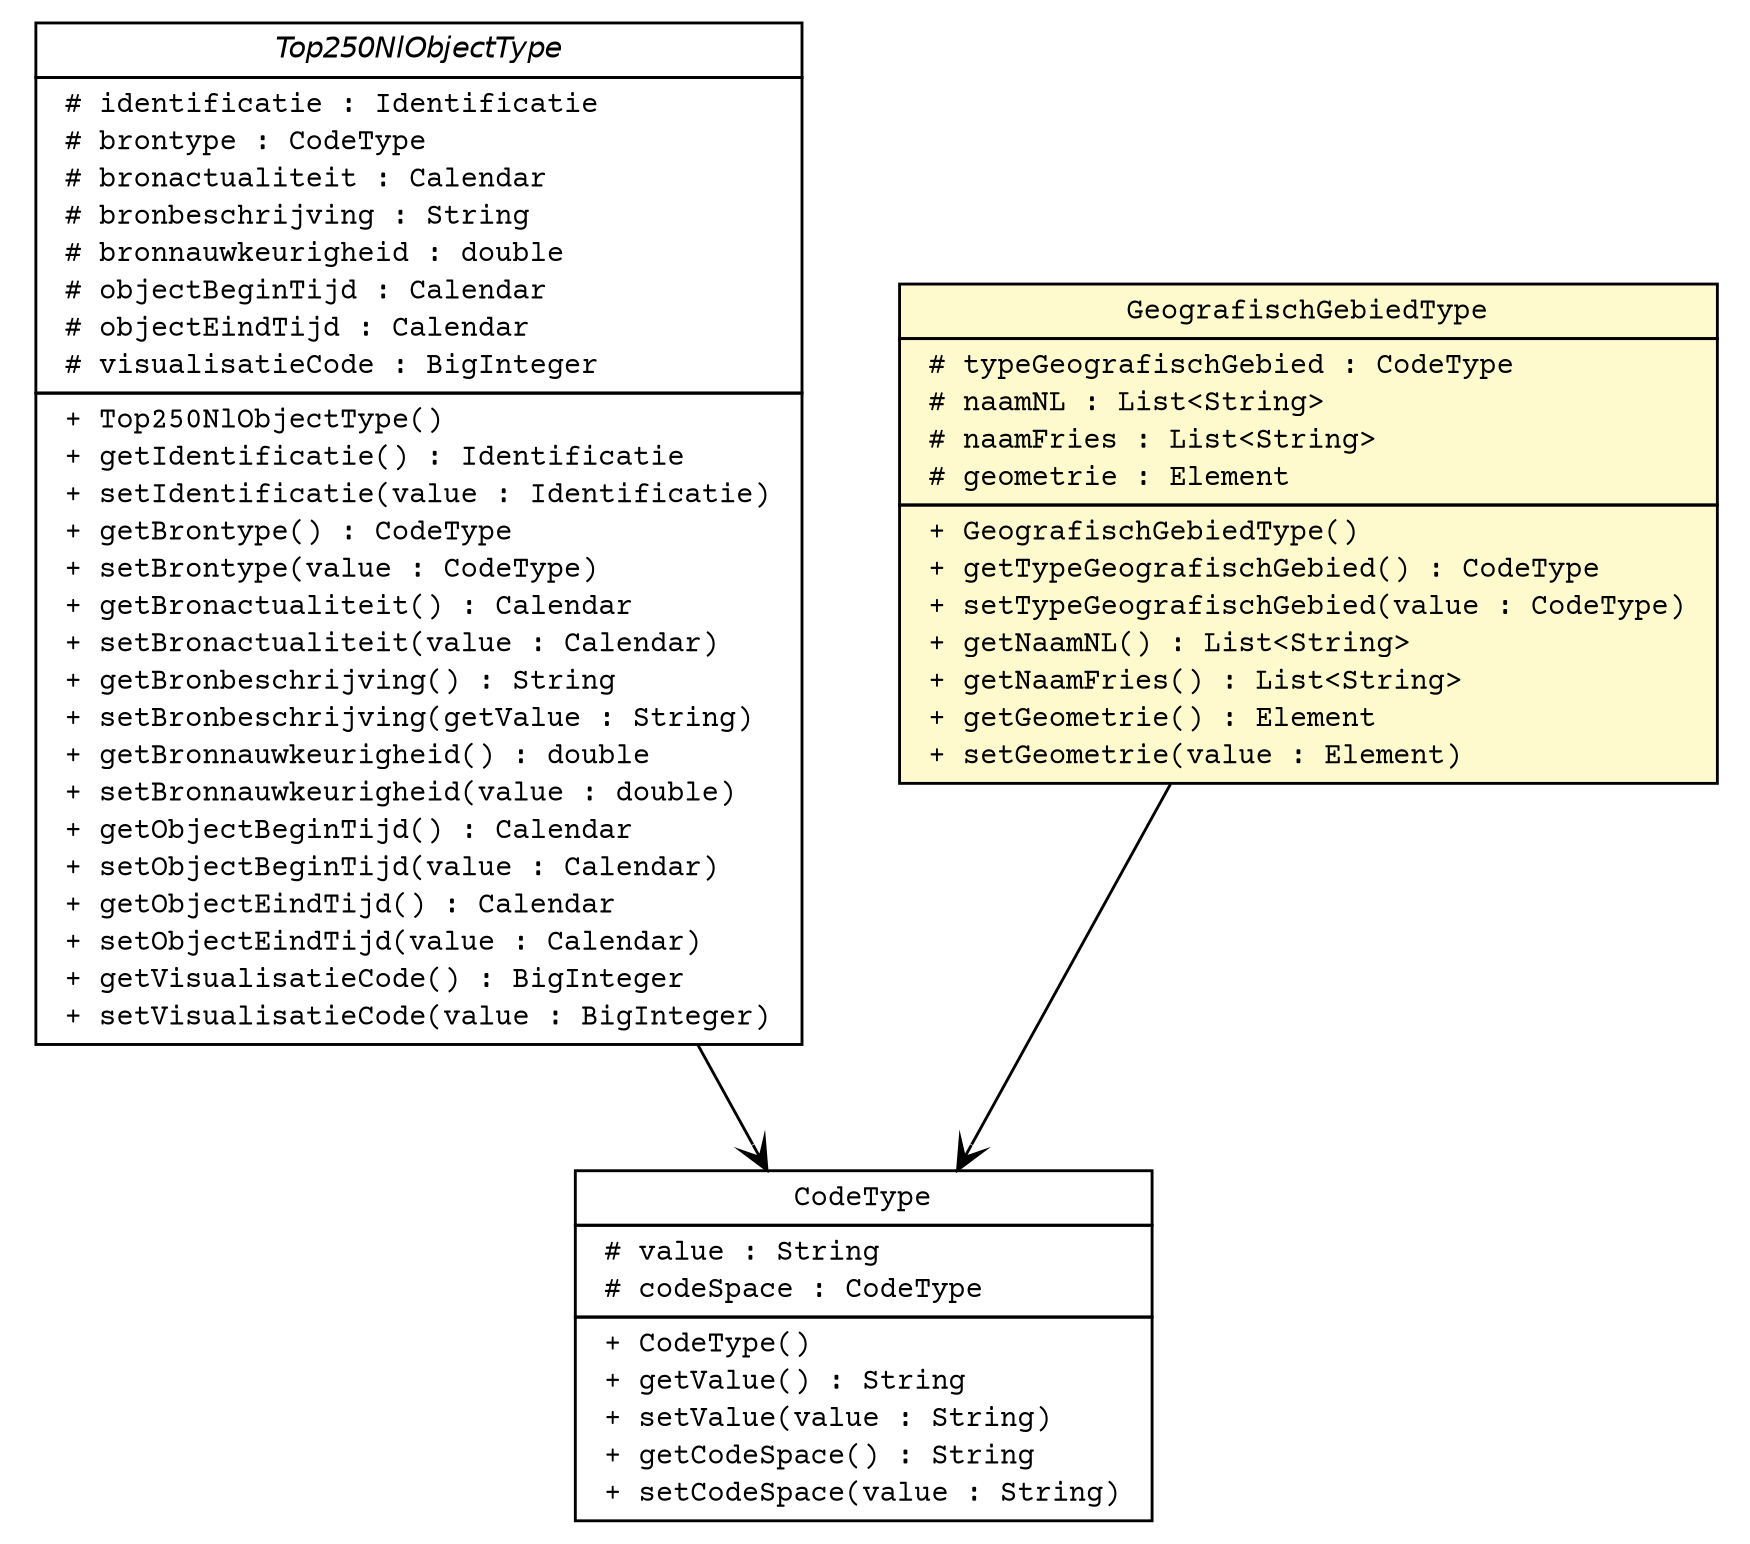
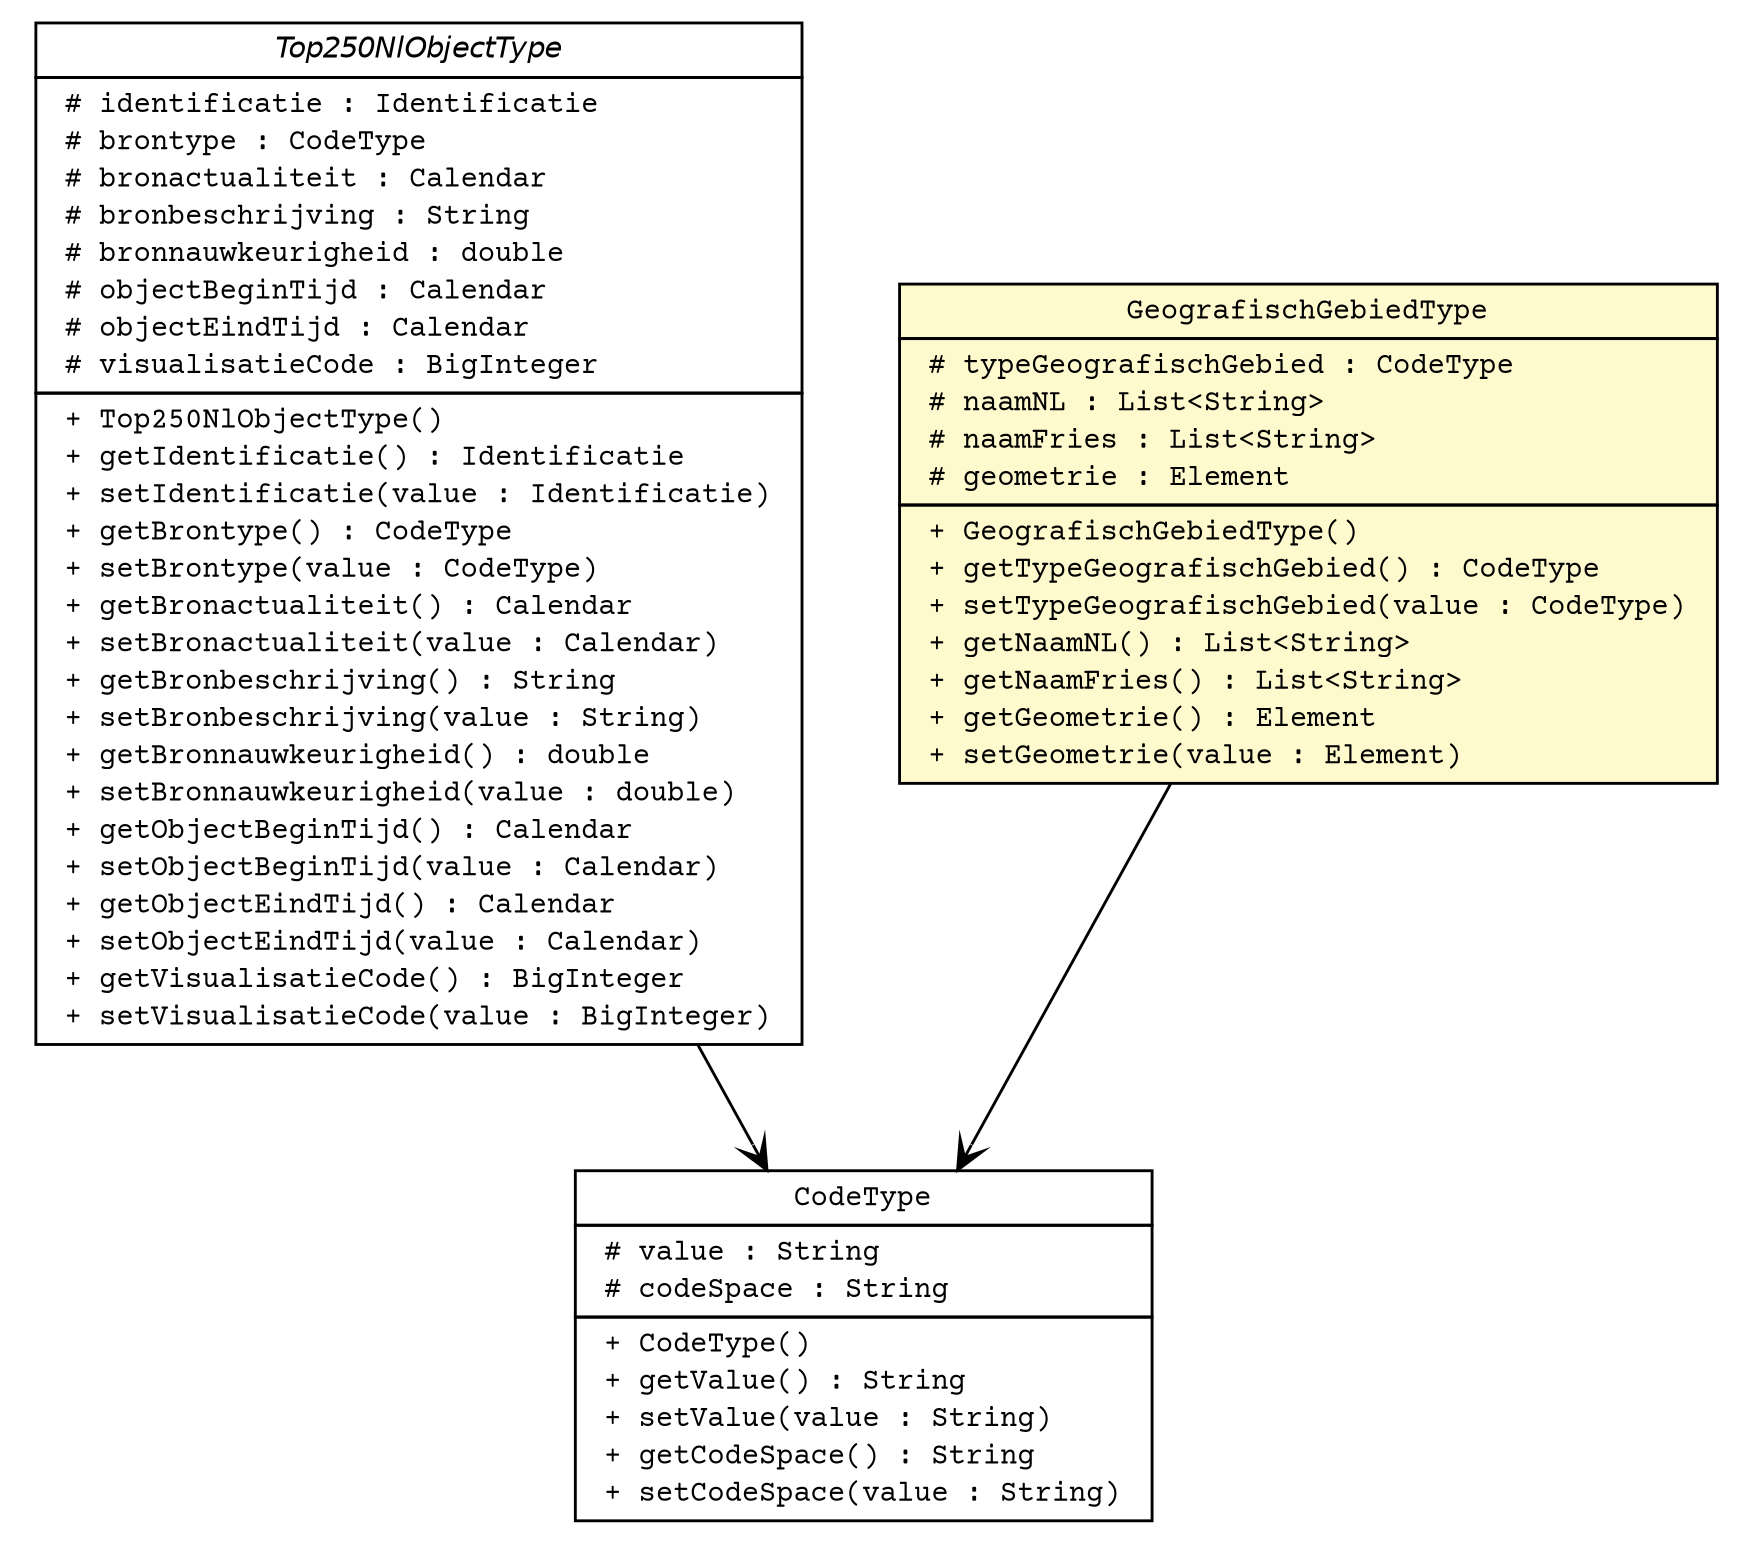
(410, 717) -> (385, 717)
(795, 1288) -> (778, 1288)
